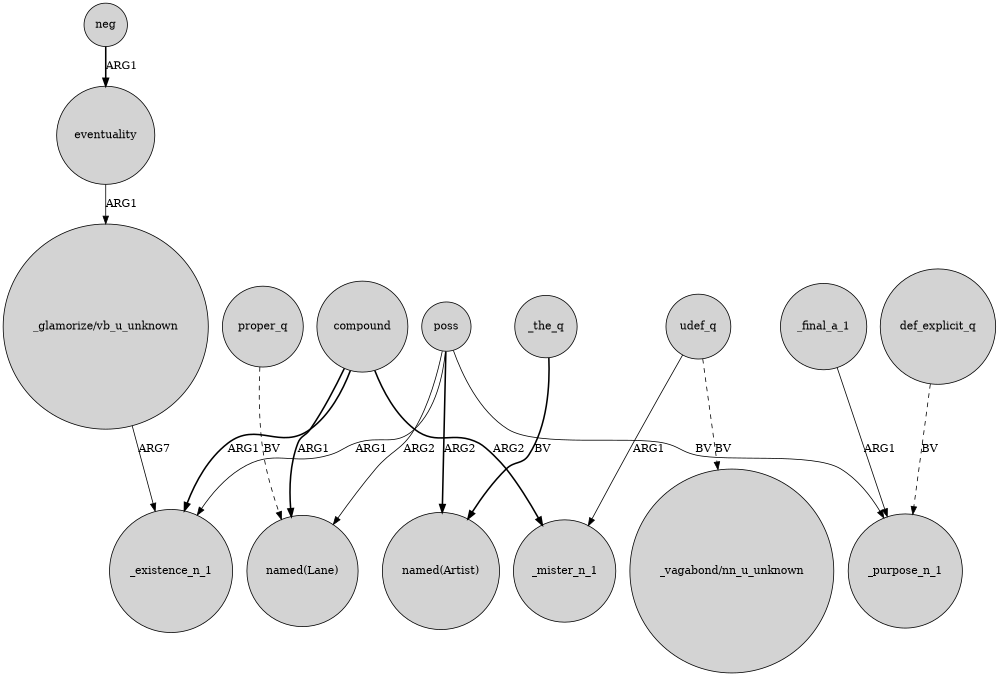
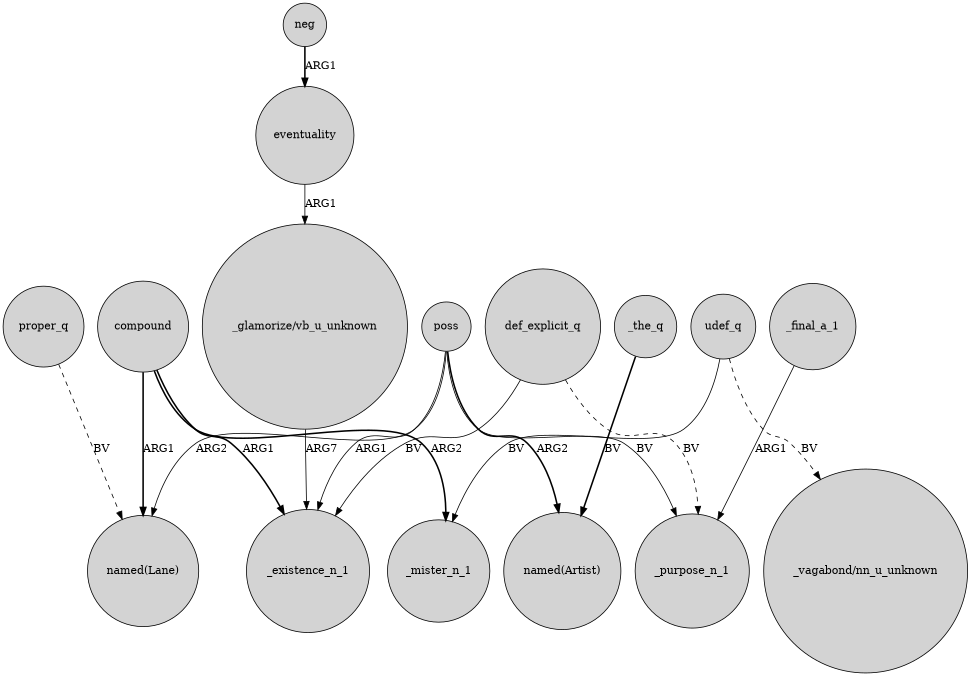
none -> (428, 437)
(649, 449) -> (516, 449)
